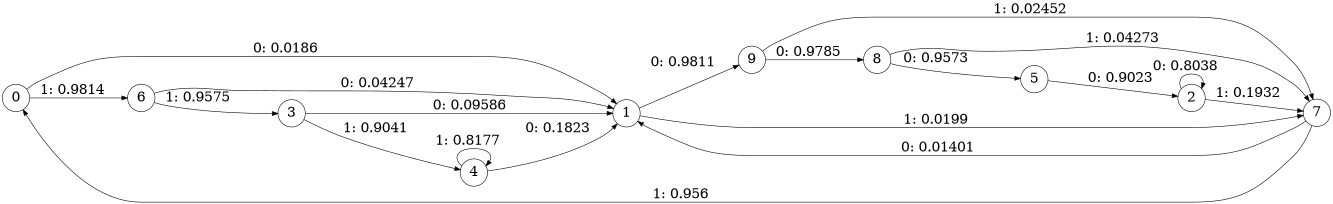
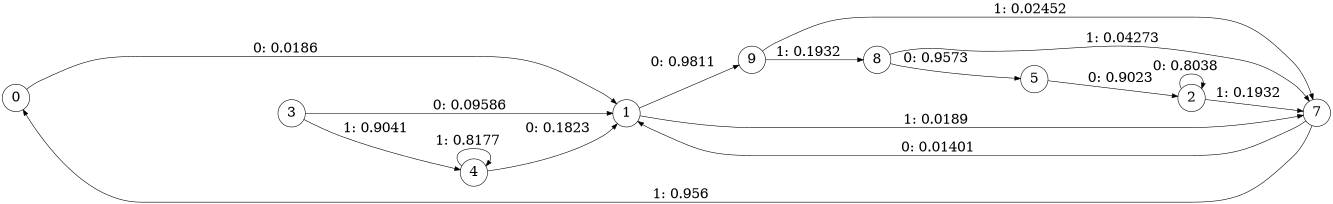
(814, 52) -> (814, 52)
(141, 98) -> none
(942, 120) -> (942, 120)
